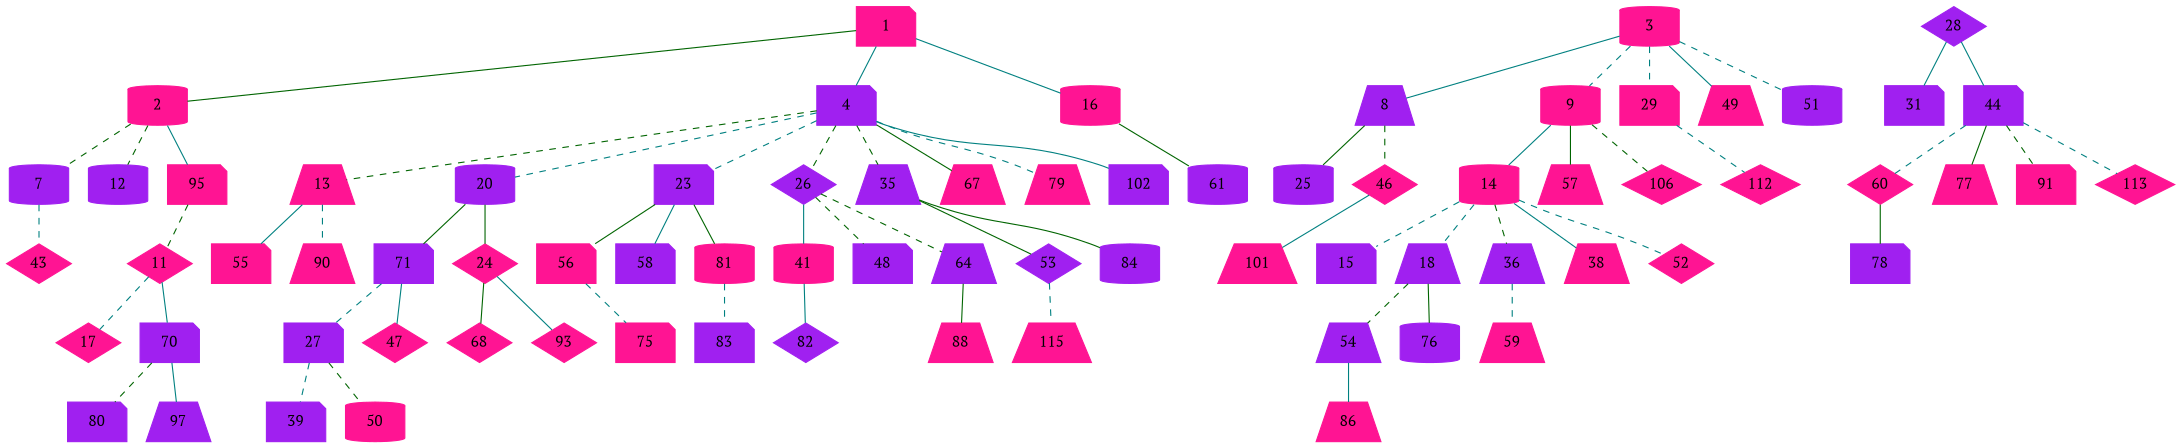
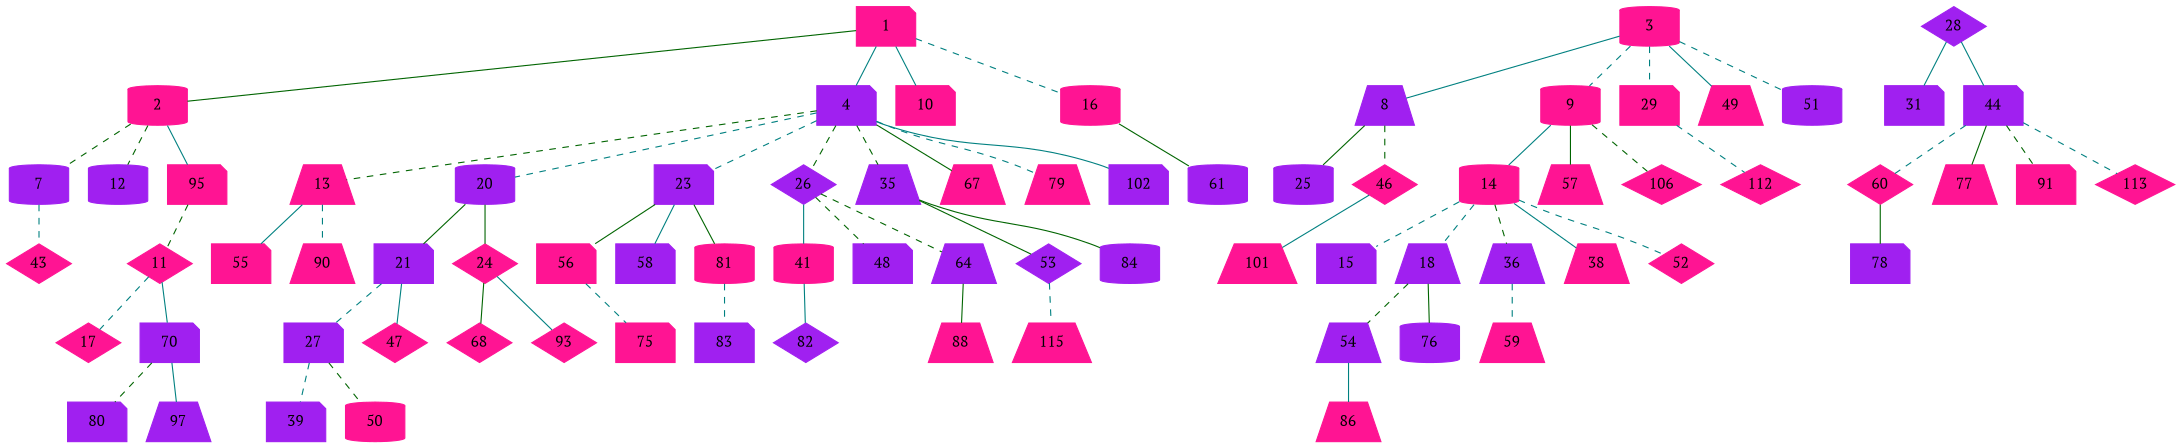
(988, 66) -> (988, 66)
none -> (926, 105)
(404, 264) -> (404, 264)
